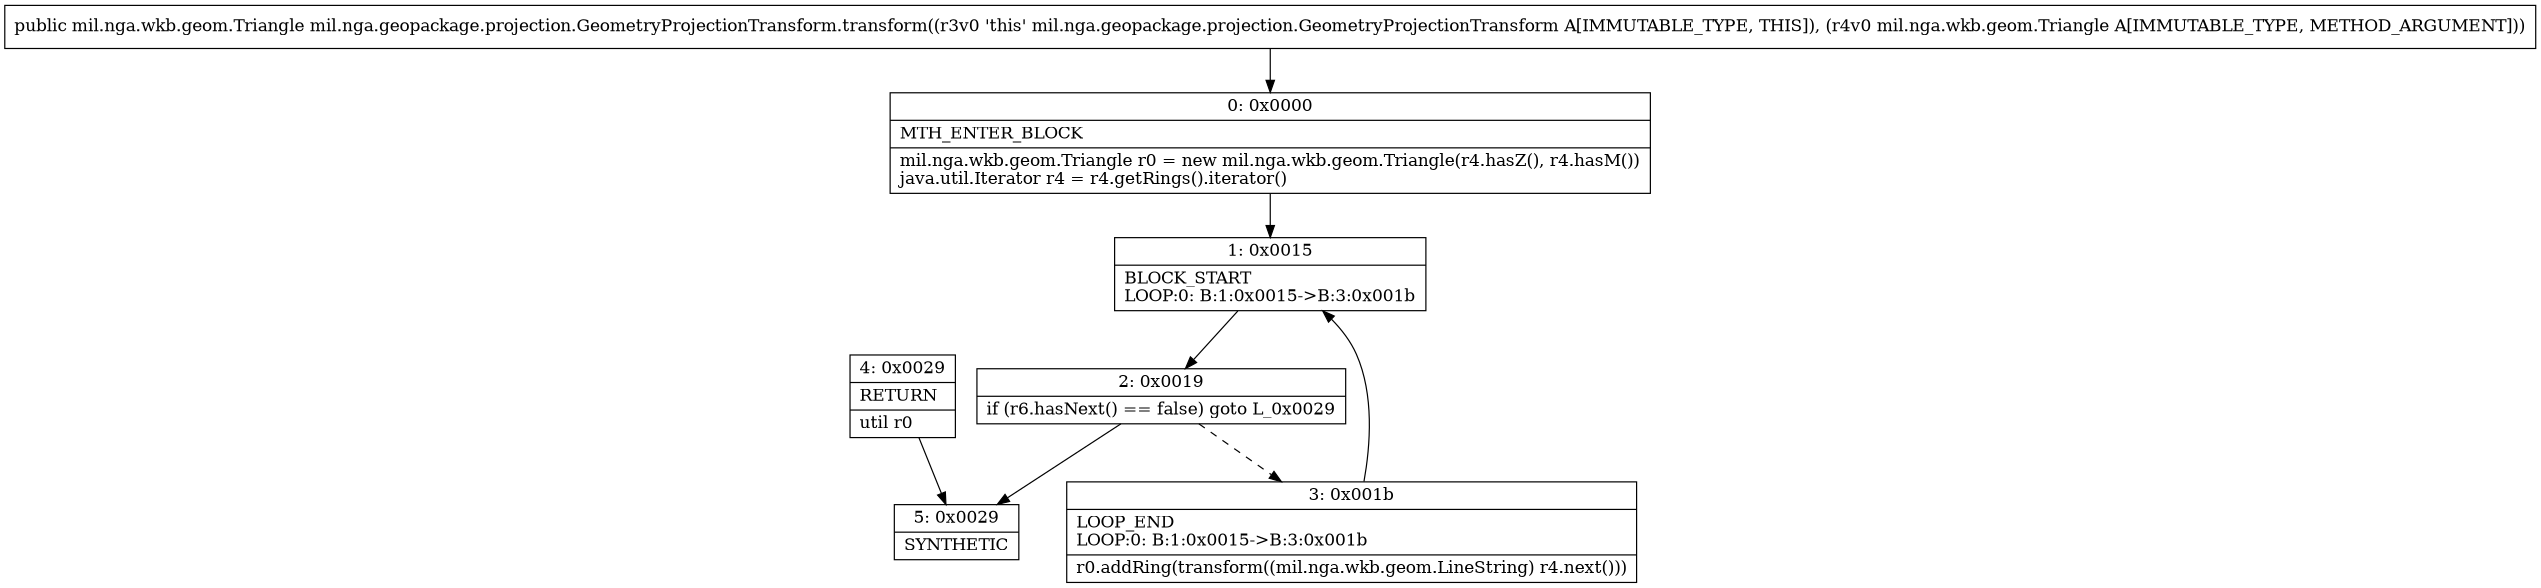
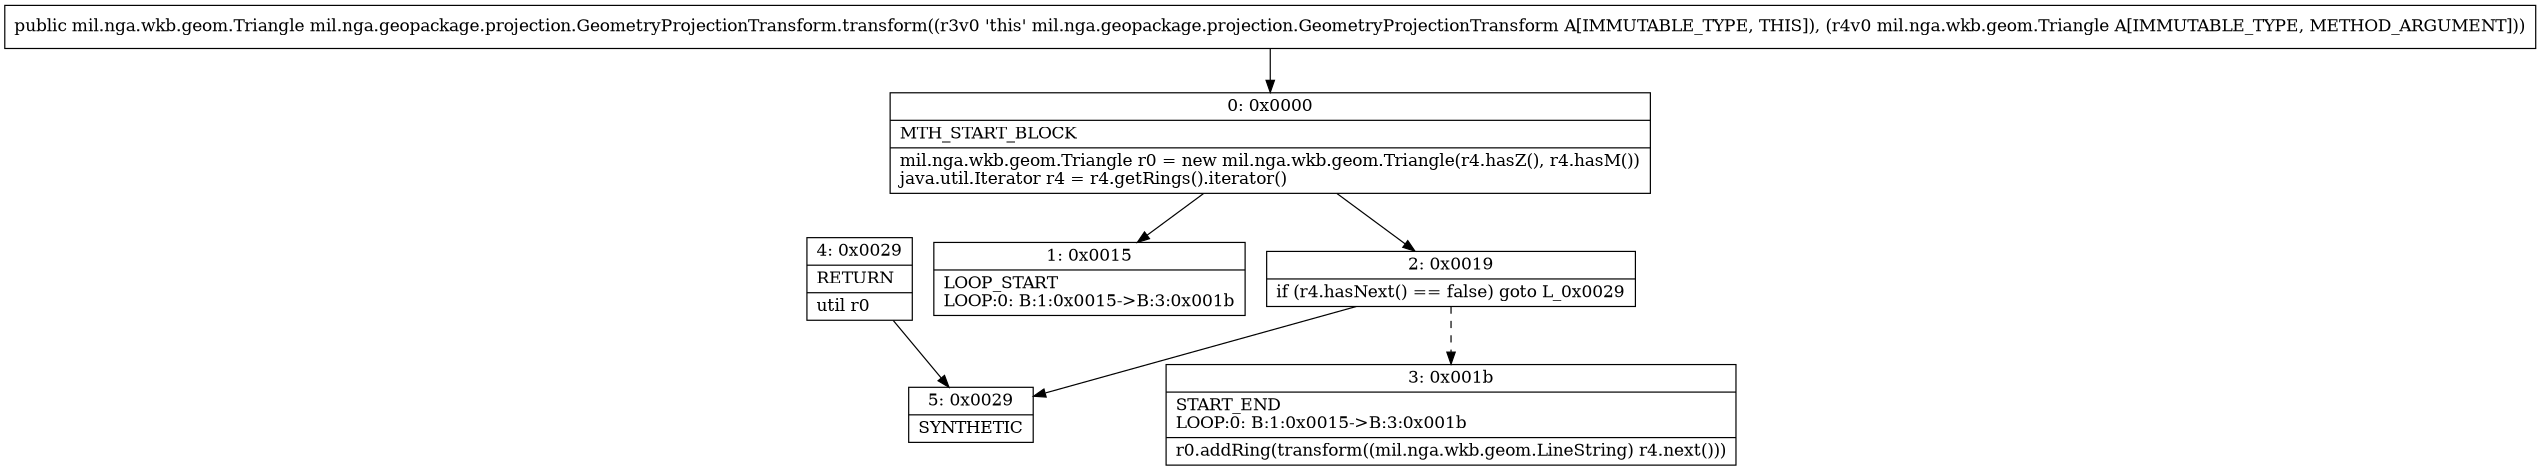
(992, 133) -> (988, 133)
(1188, 278) -> (1001, 283)
(1216, 335) -> (1371, 219)
(1367, 396) -> none
(1161, 409) -> (1451, 292)
(1125, 523) -> (1228, 405)
